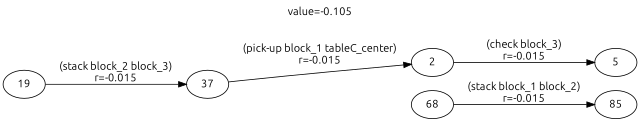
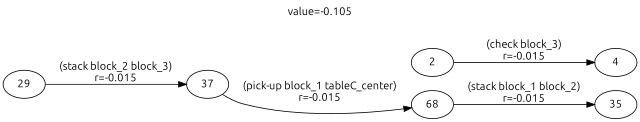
(616, 62) -> (616, 62)
(316, 73) -> (312, 113)
(24, 84) -> (24, 84)
(616, 105) -> (616, 105)
